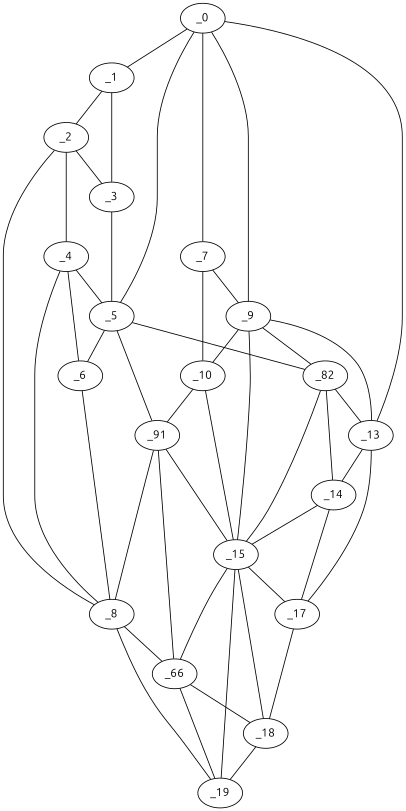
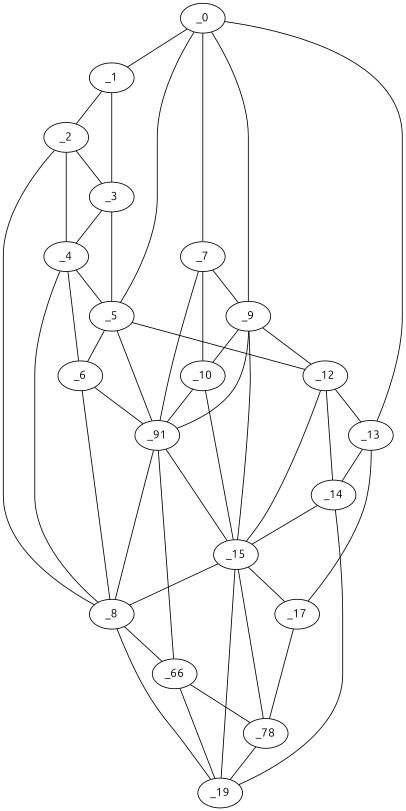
none -> (89, 227)
none -> (177, 345)
(343, 349) -> (231, 393)
(325, 376) -> (325, 376)
none -> (119, 406)
(315, 555) -> (343, 672)
(202, 613) -> (174, 584)
(266, 733) -> (266, 733)
